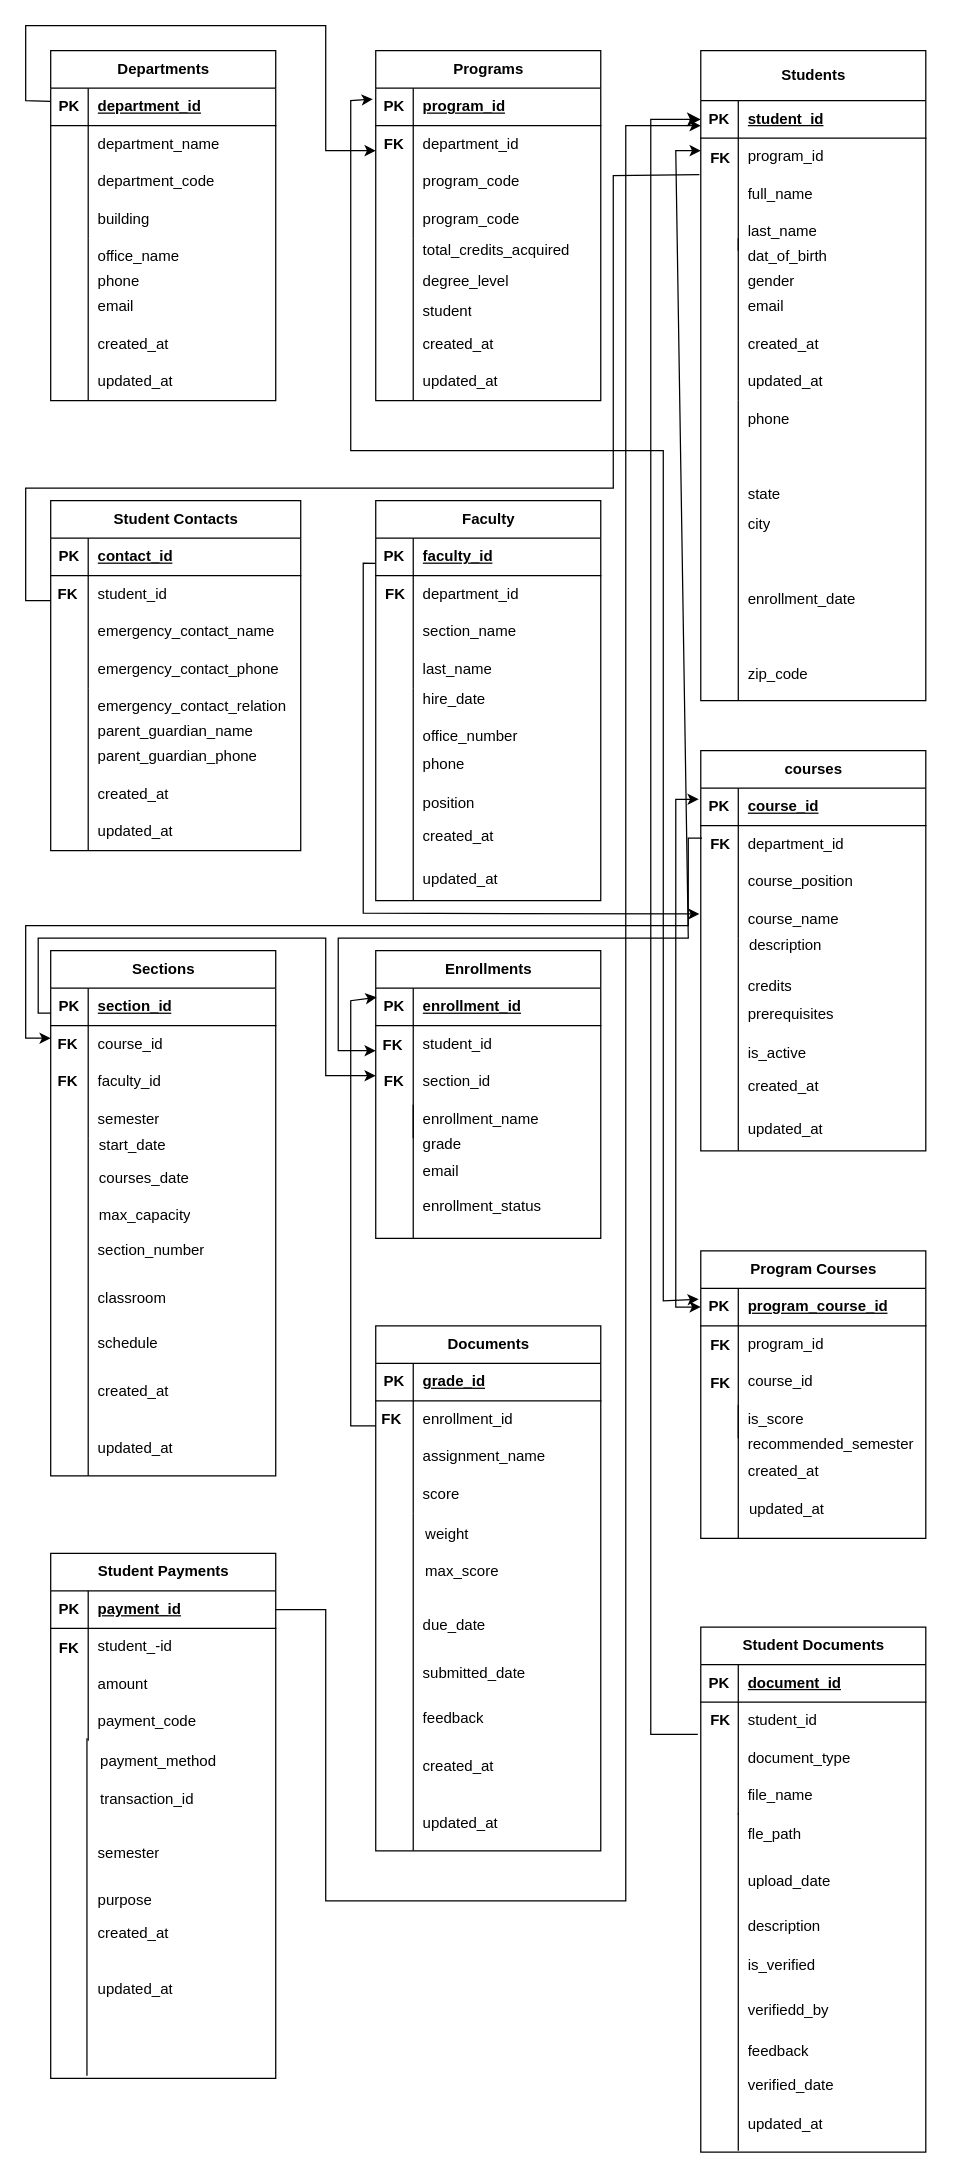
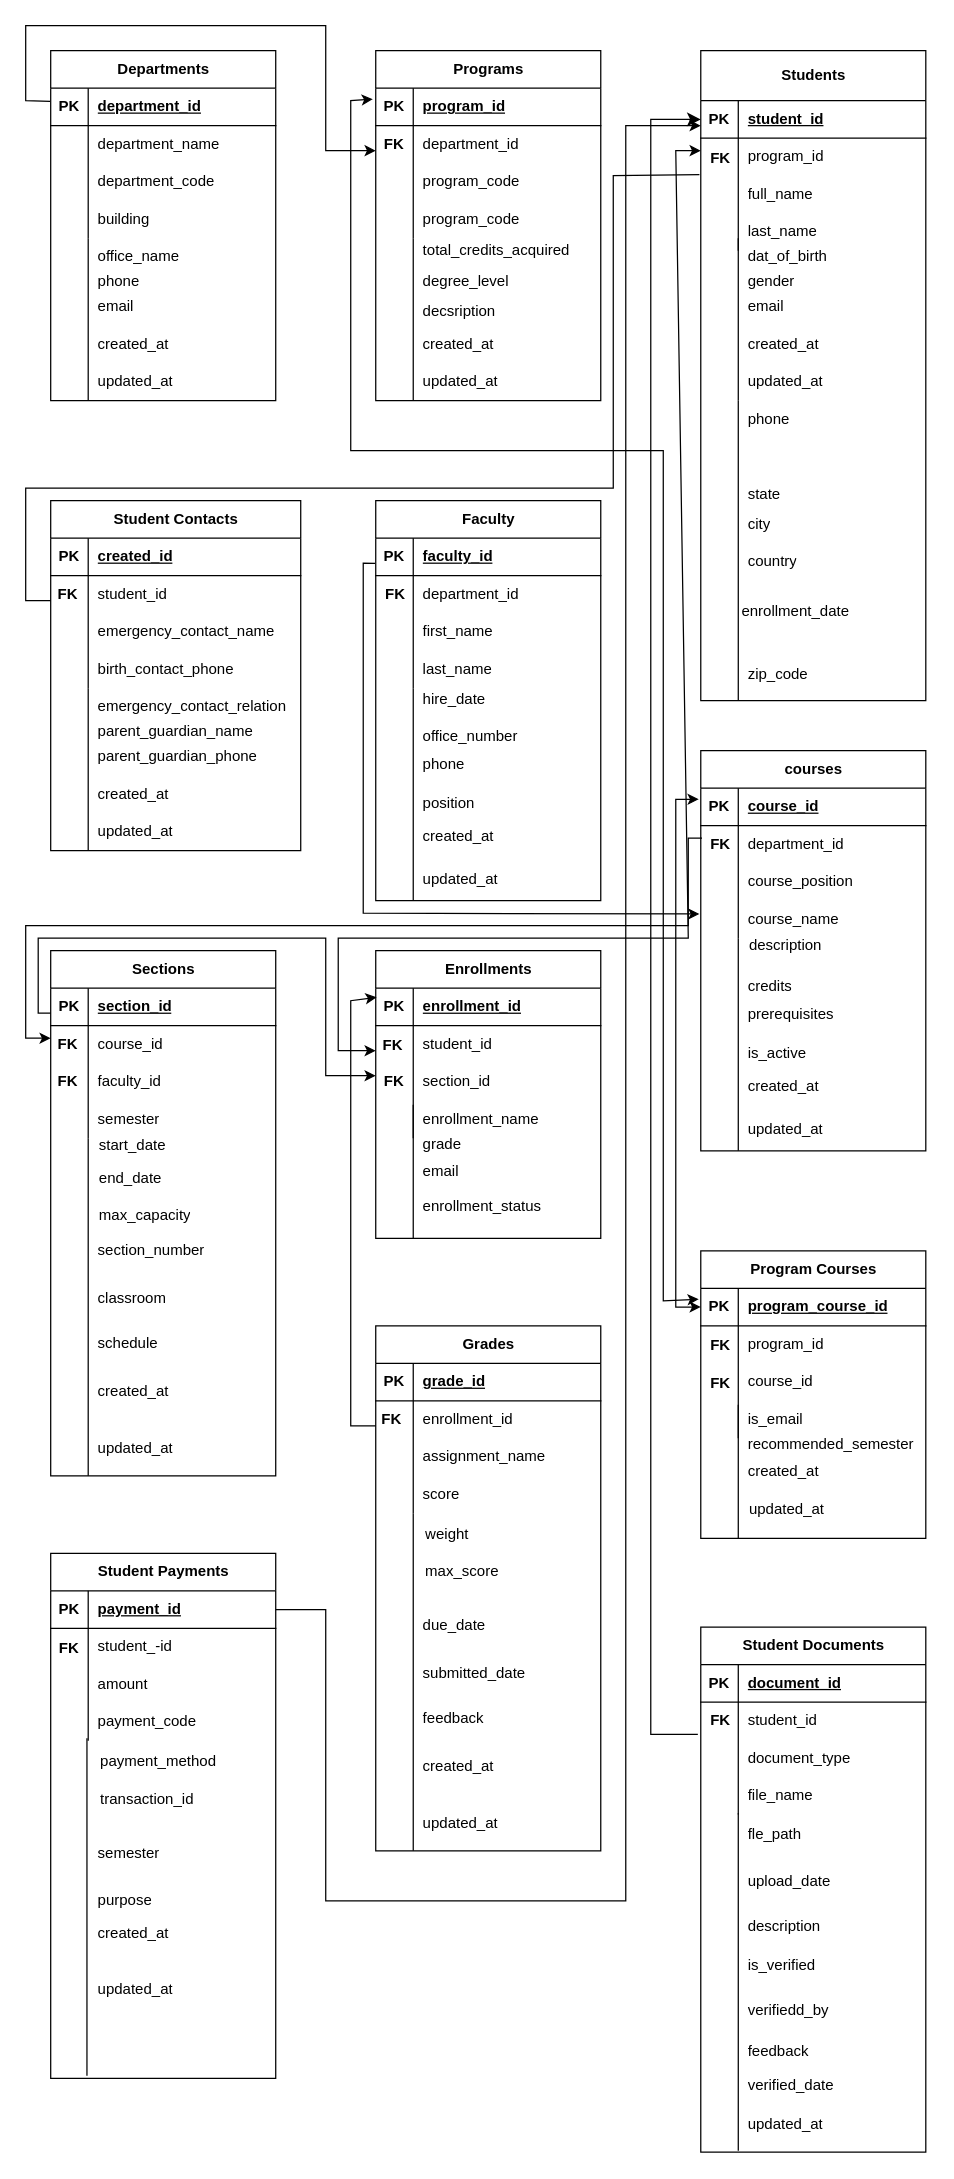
(453, 312) -> (465, 312)
(138, 557) -> (138, 557)
none -> (832, 562)
(832, 599) -> (826, 612)
(472, 632) -> (463, 632)
(195, 669) -> (176, 669)
(150, 1178) -> (133, 1178)
(489, 1344) -> (489, 1344)
(780, 1419) -> (776, 1419)
